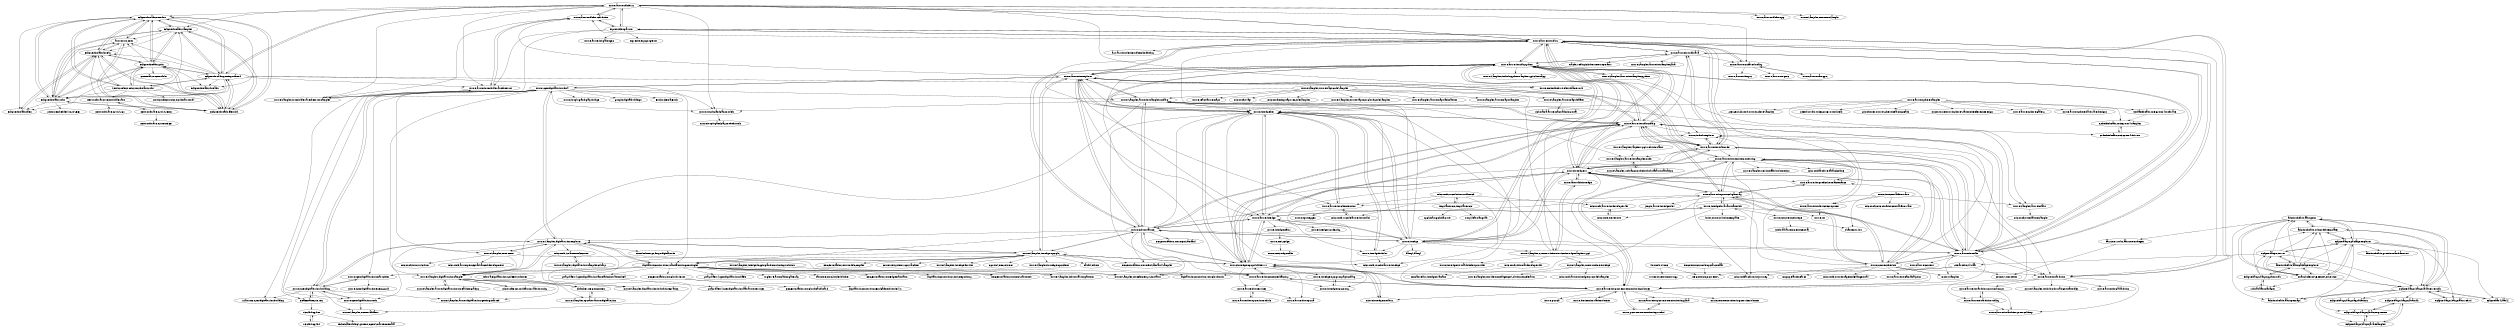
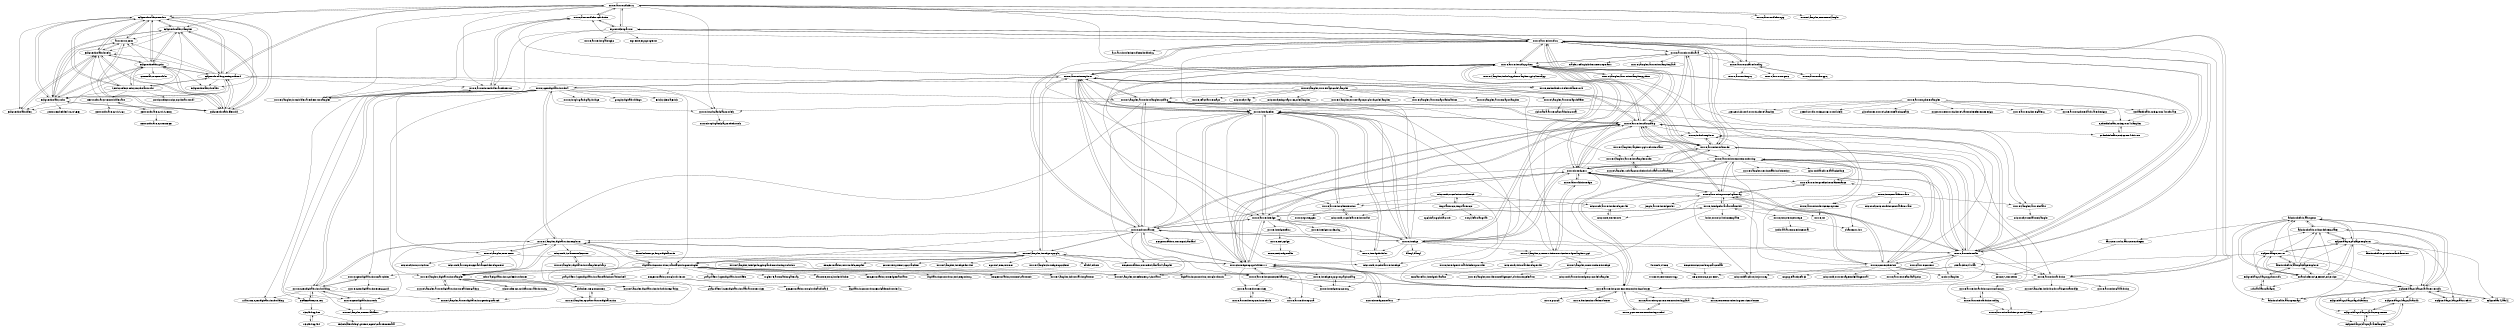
none -> (1678, 94)
